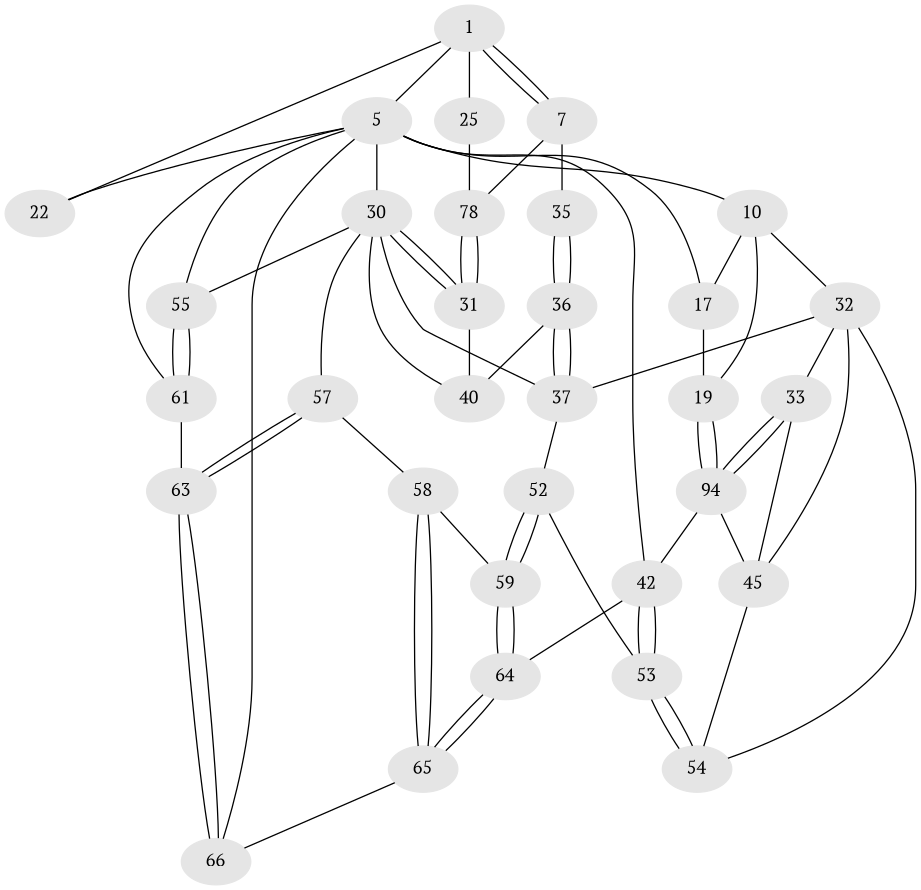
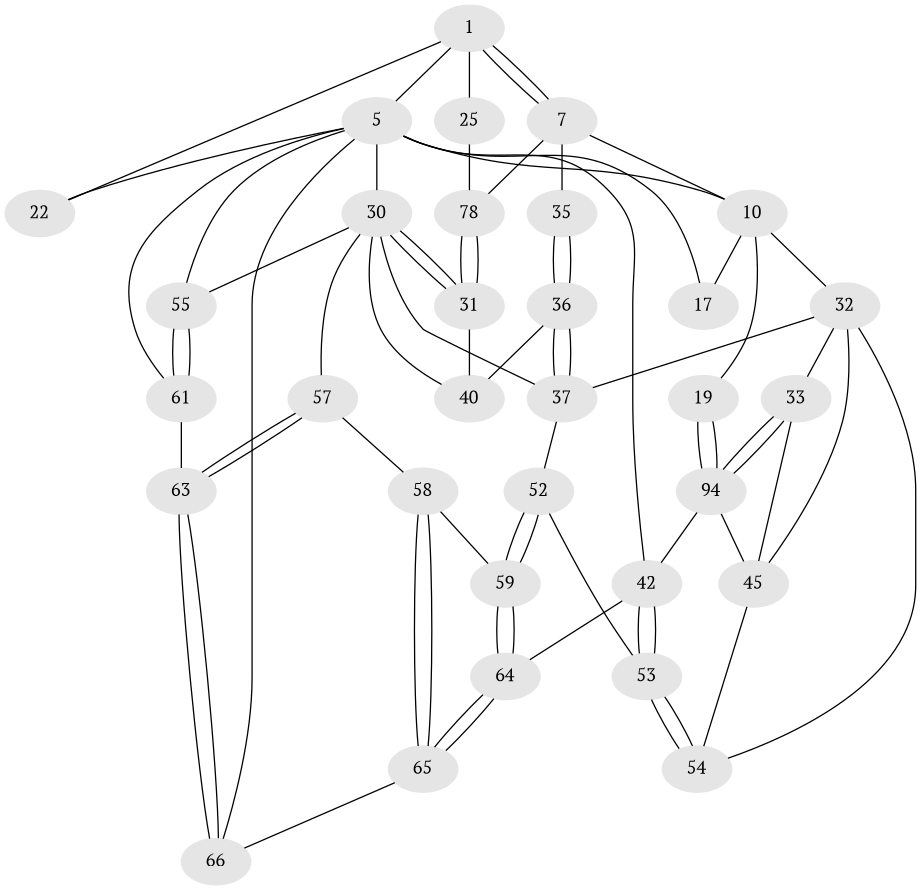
none -> (657, 167)
(704, 361) -> none
